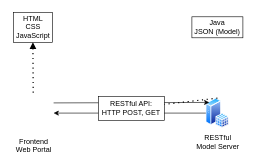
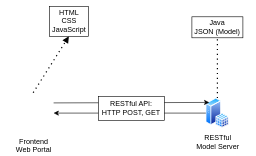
(33, 27) -> (69, 21)
(207, 99) -> (217, 68)
